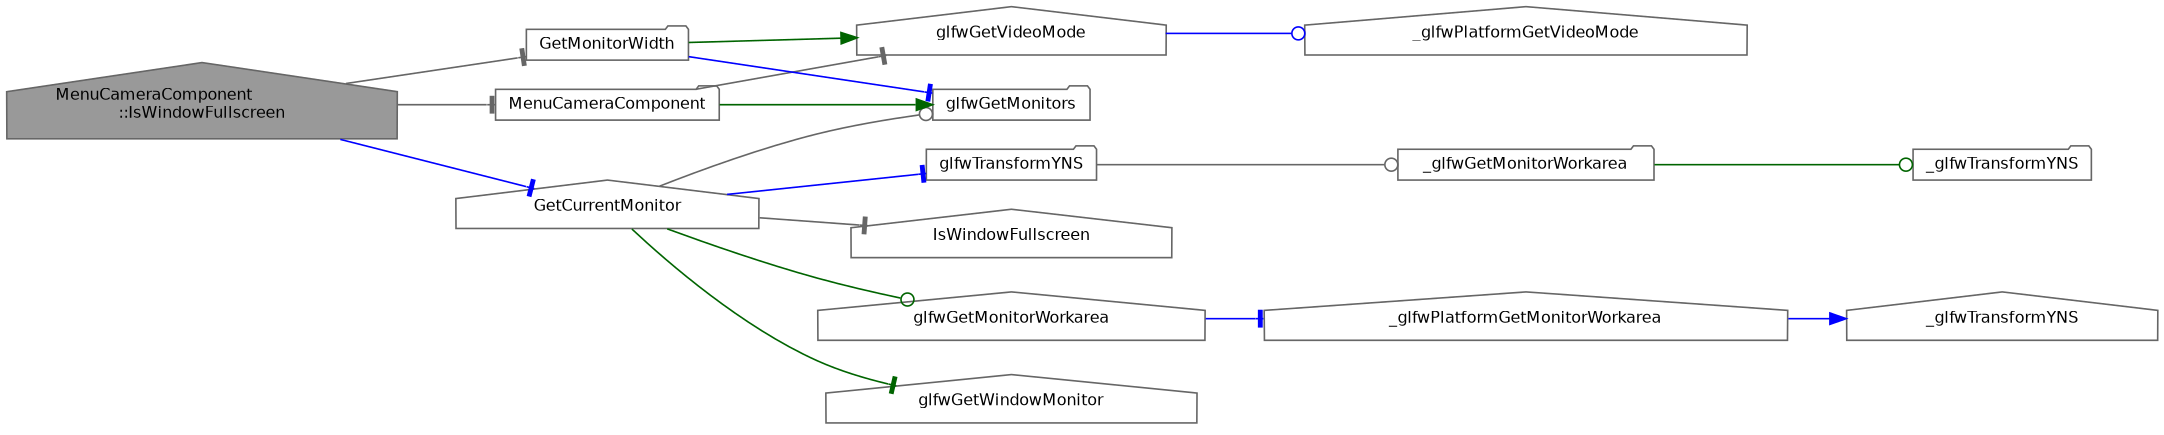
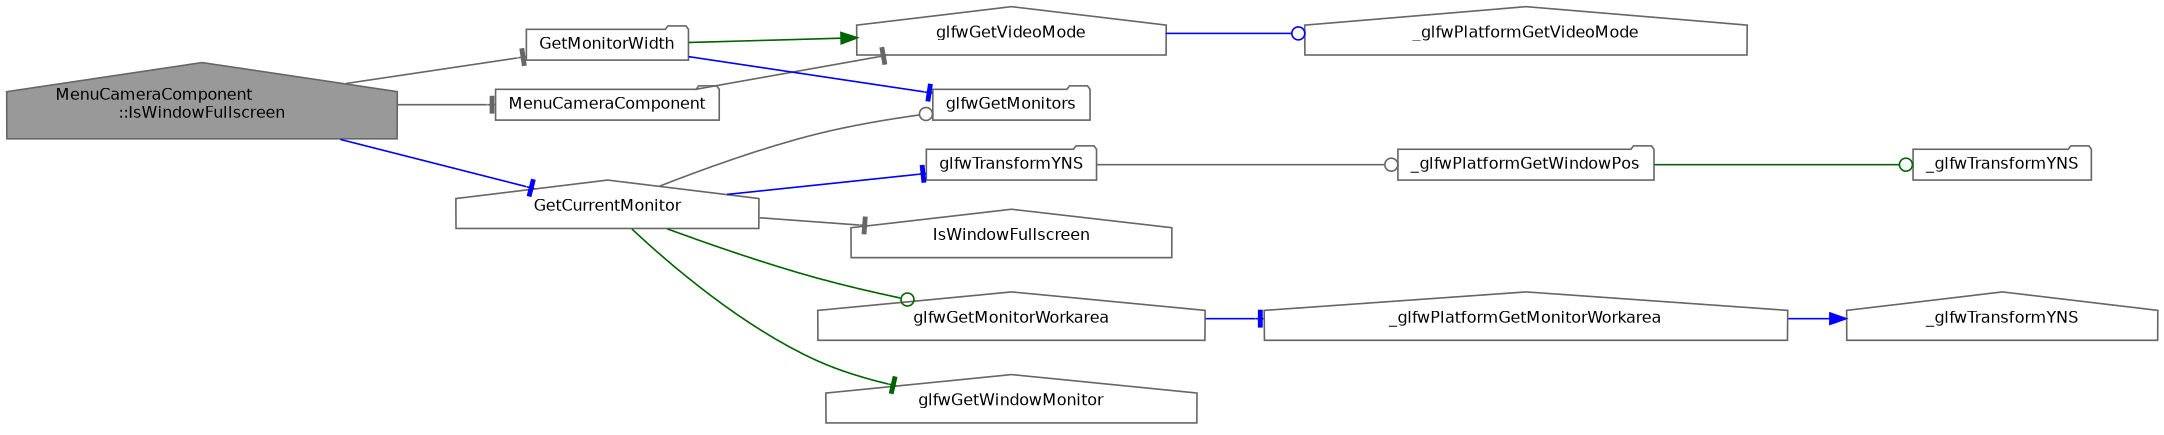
(818, 105) -> none
(1526, 165) -> (1526, 165)
